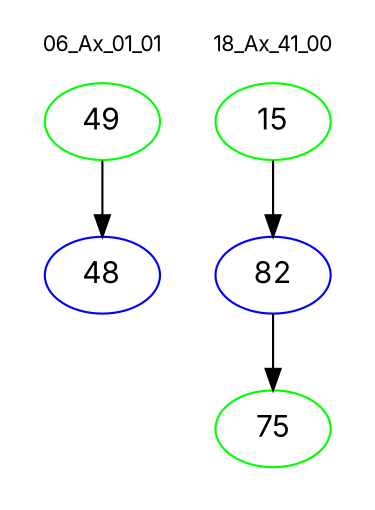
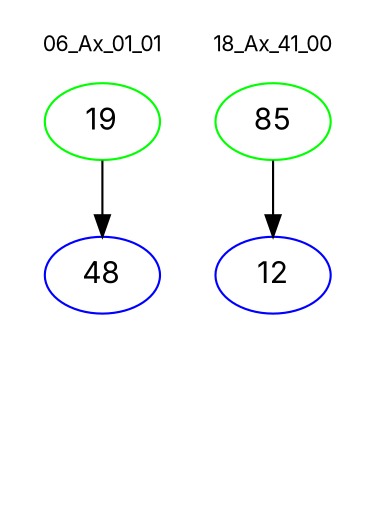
(102, 122) -> (102, 122)
(273, 122) -> (273, 122)
(273, 275) -> (273, 275)
(273, 429) -> none
